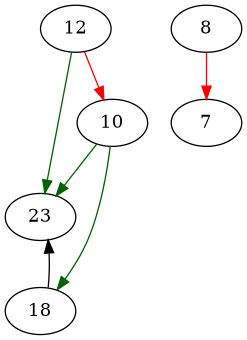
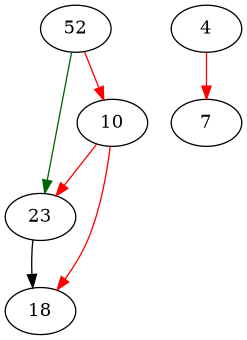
(76, 29) -> (76, 29)
(206, 29) -> (206, 29)
(81, 165) -> (81, 165)
(96, 216) -> (96, 216)
(49, 270) -> (32, 257)
